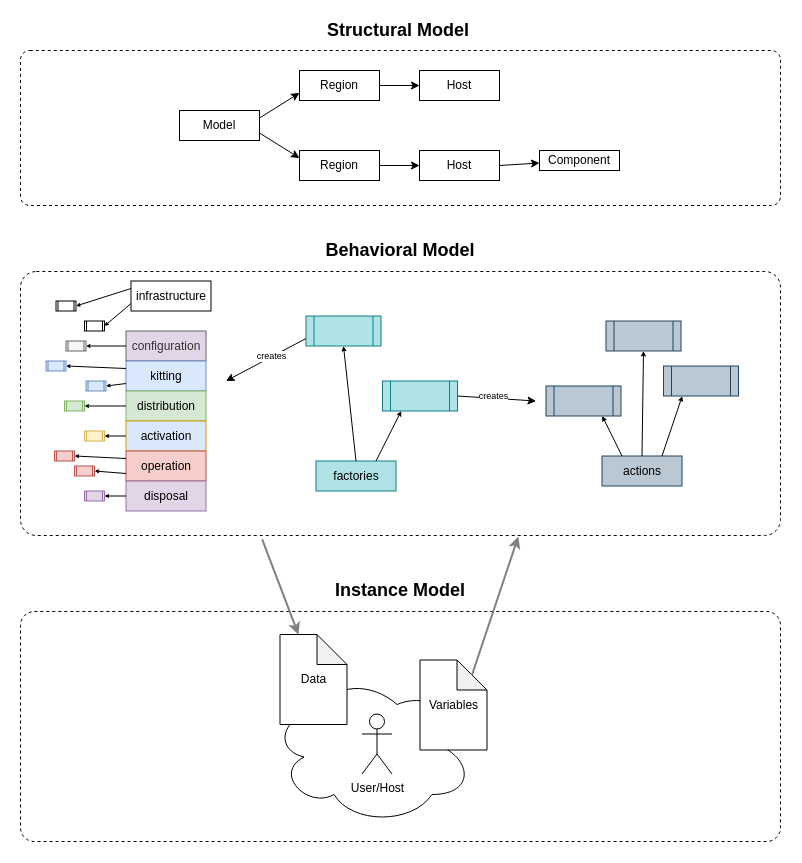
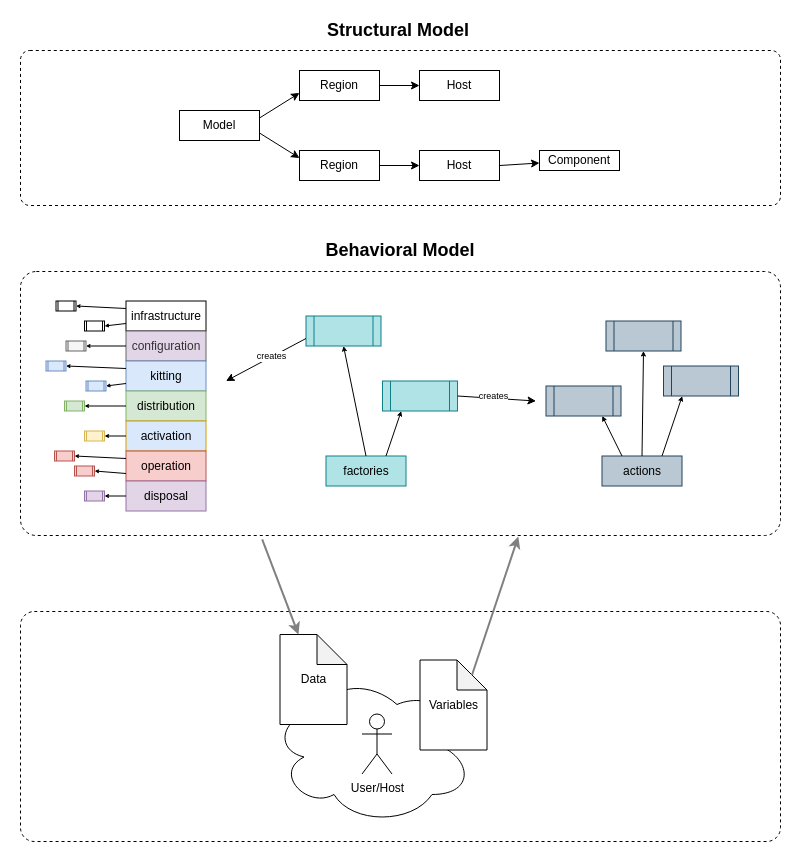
(171, 296) -> (166, 316)
(356, 476) -> (366, 471)
(401, 591) -> none
